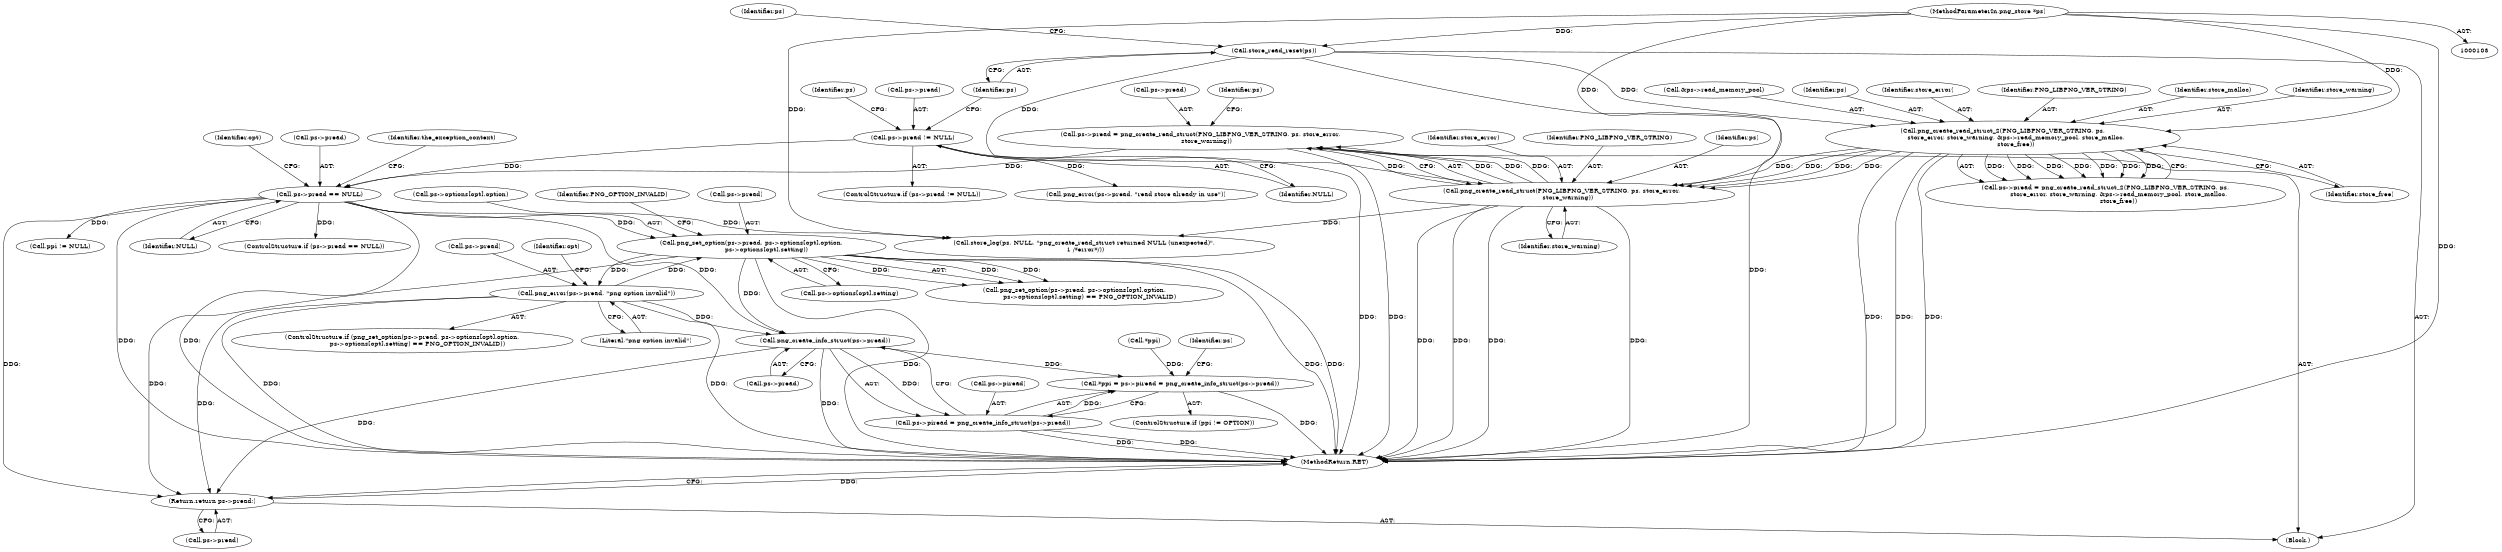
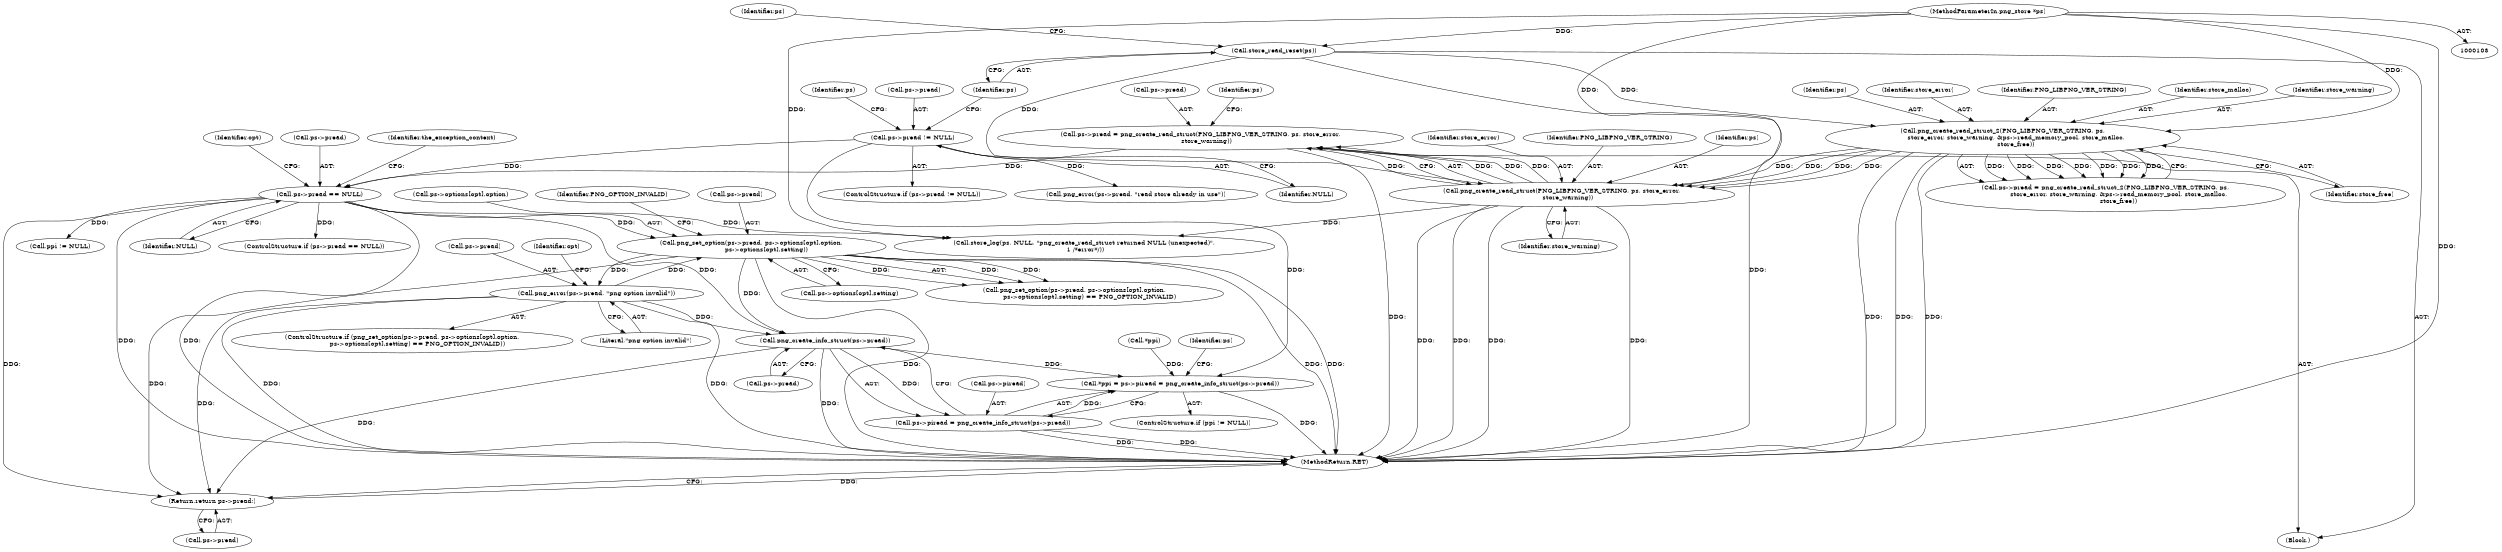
(1714, 90) -> none
(1300, 166) -> (1087, 224)
(1194, 423) -> (1194, 423)
(1273, 521) -> none
